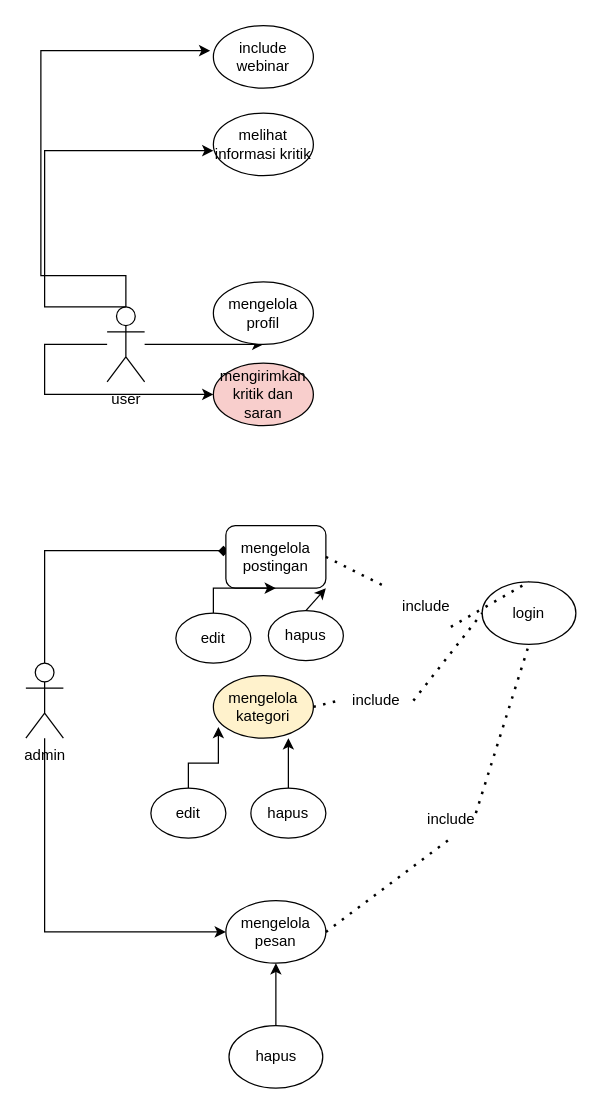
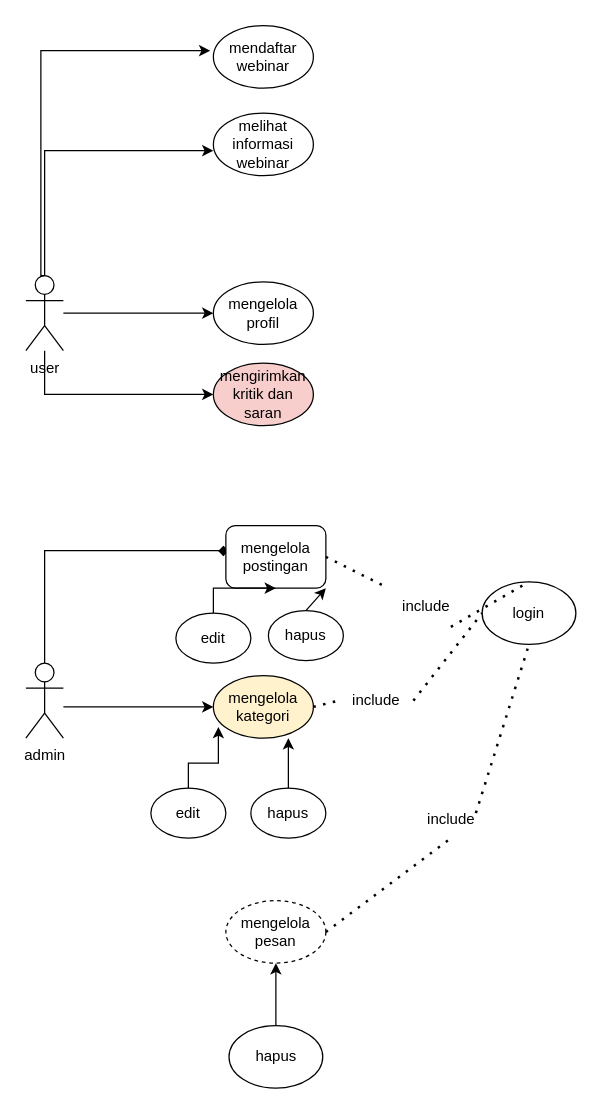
(263, 57) -> (263, 57)
(263, 144) -> (263, 144)
(126, 344) -> (44, 313)
none -> (134, 707)
(44, 922) -> none
(276, 932) -> (276, 932)
